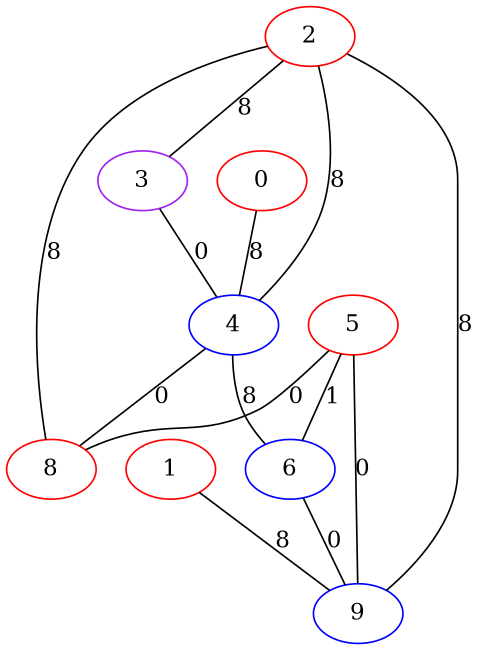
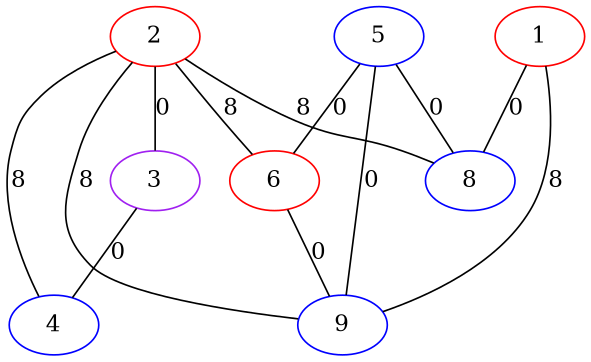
(245, 109) -> (163, 109)
(262, 181) -> none
(353, 325) -> (379, 36)
(143, 397) -> (505, 109)
(333, 397) -> (341, 109)
(240, 403) -> (213, 110)
(51, 469) -> (470, 181)
(290, 469) -> (275, 181)
